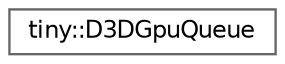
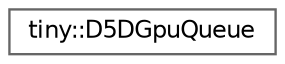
(143, 32) -> (143, 32)
